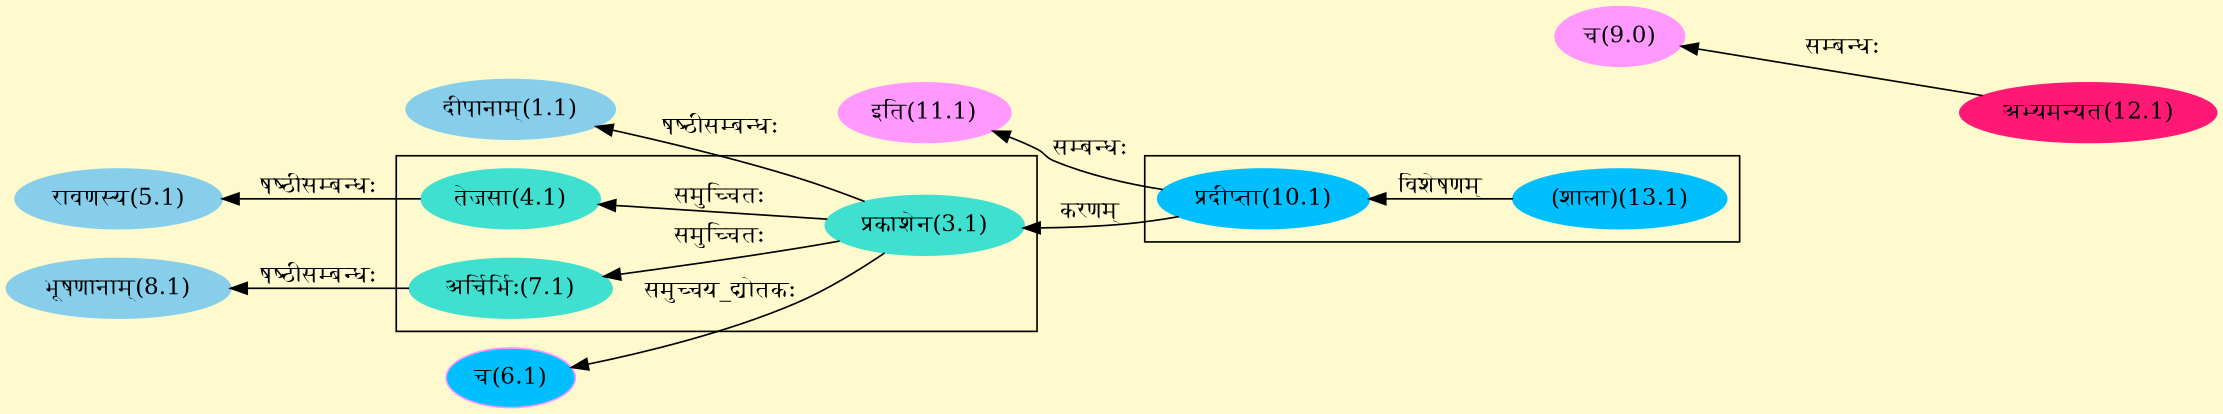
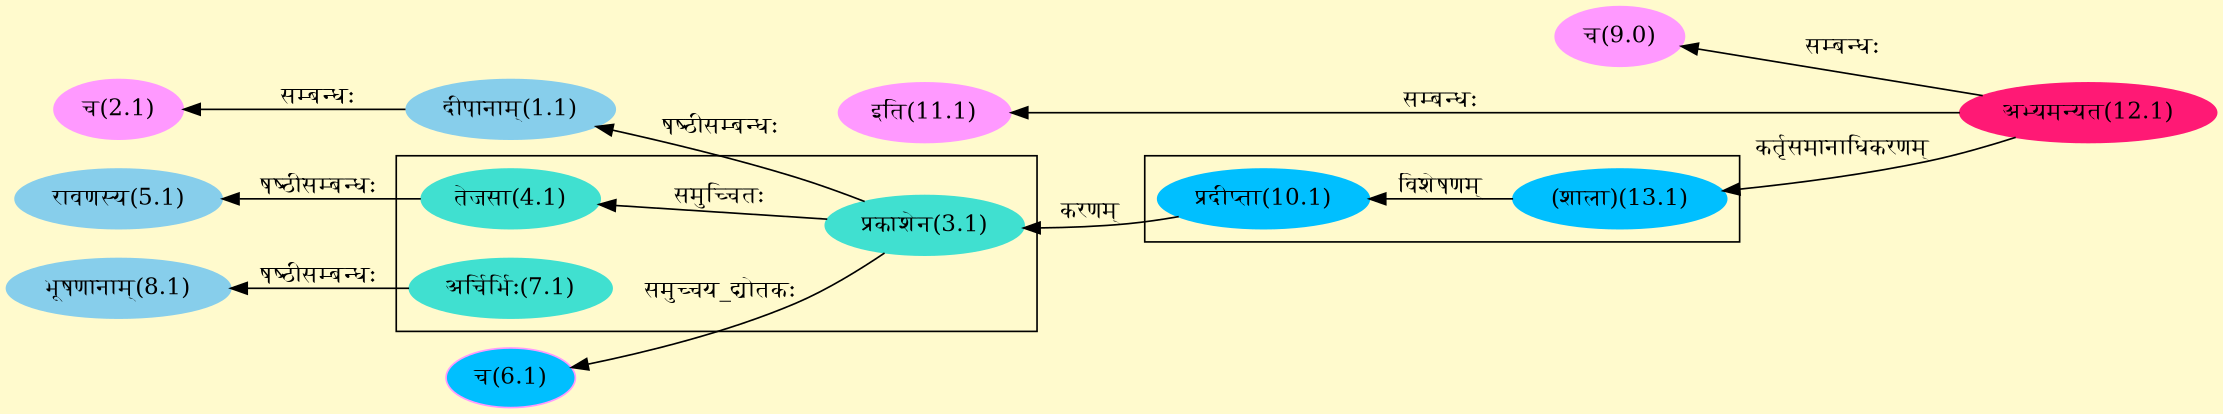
none -> (119, 109)
none -> (1879, 170)
(1083, 171) -> (1494, 113)
(730, 259) -> none
